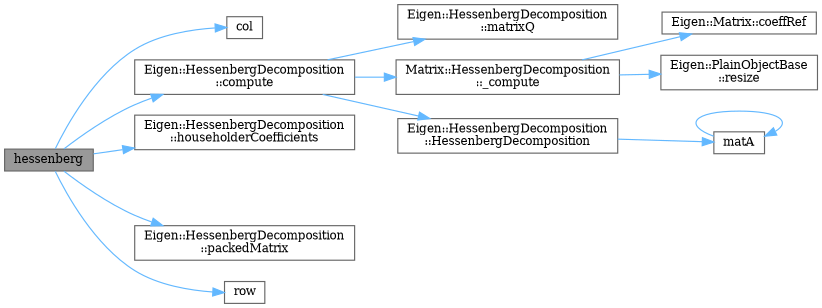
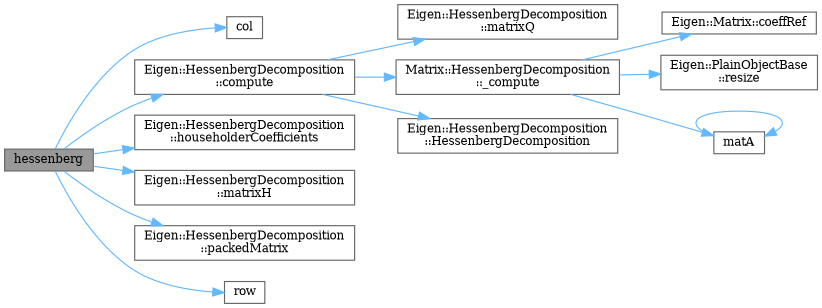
(660, 140) -> (637, 113)
none -> (245, 188)
